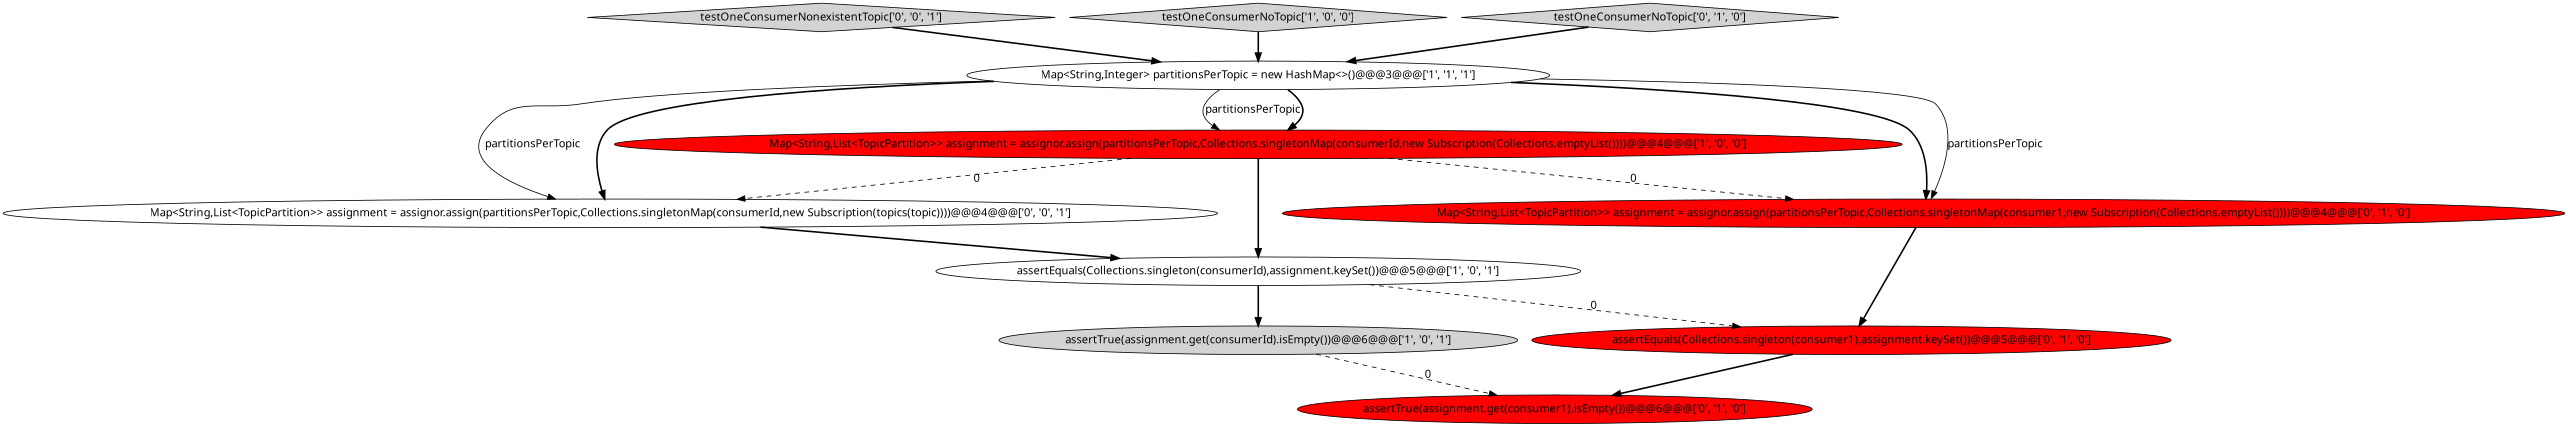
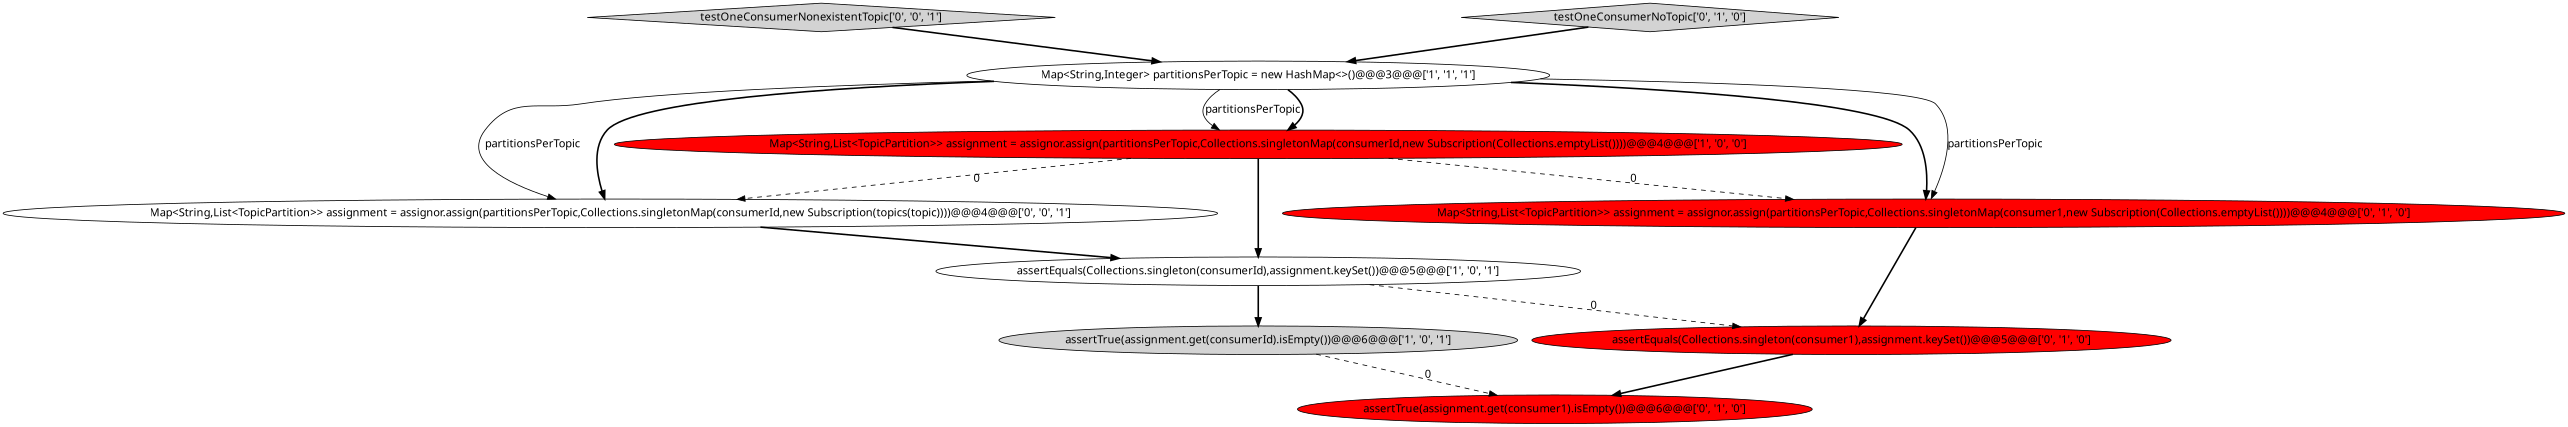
(1258, 17) -> none
